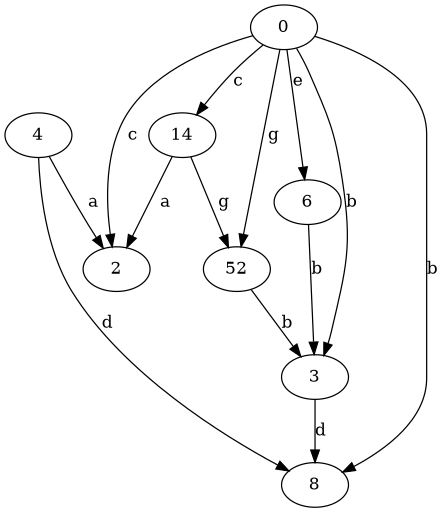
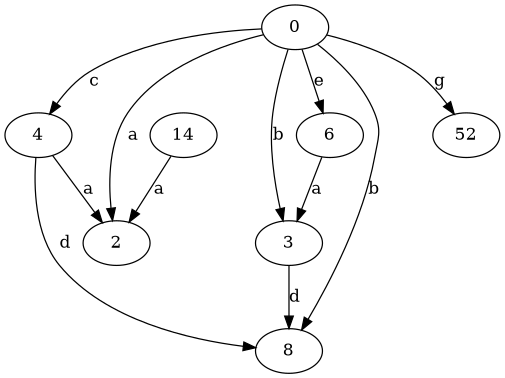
(232, 73) -> (151, 46)
(133, 135) -> (133, 135)
(207, 196) -> none
(318, 269) -> (317, 189)
(272, 318) -> none
